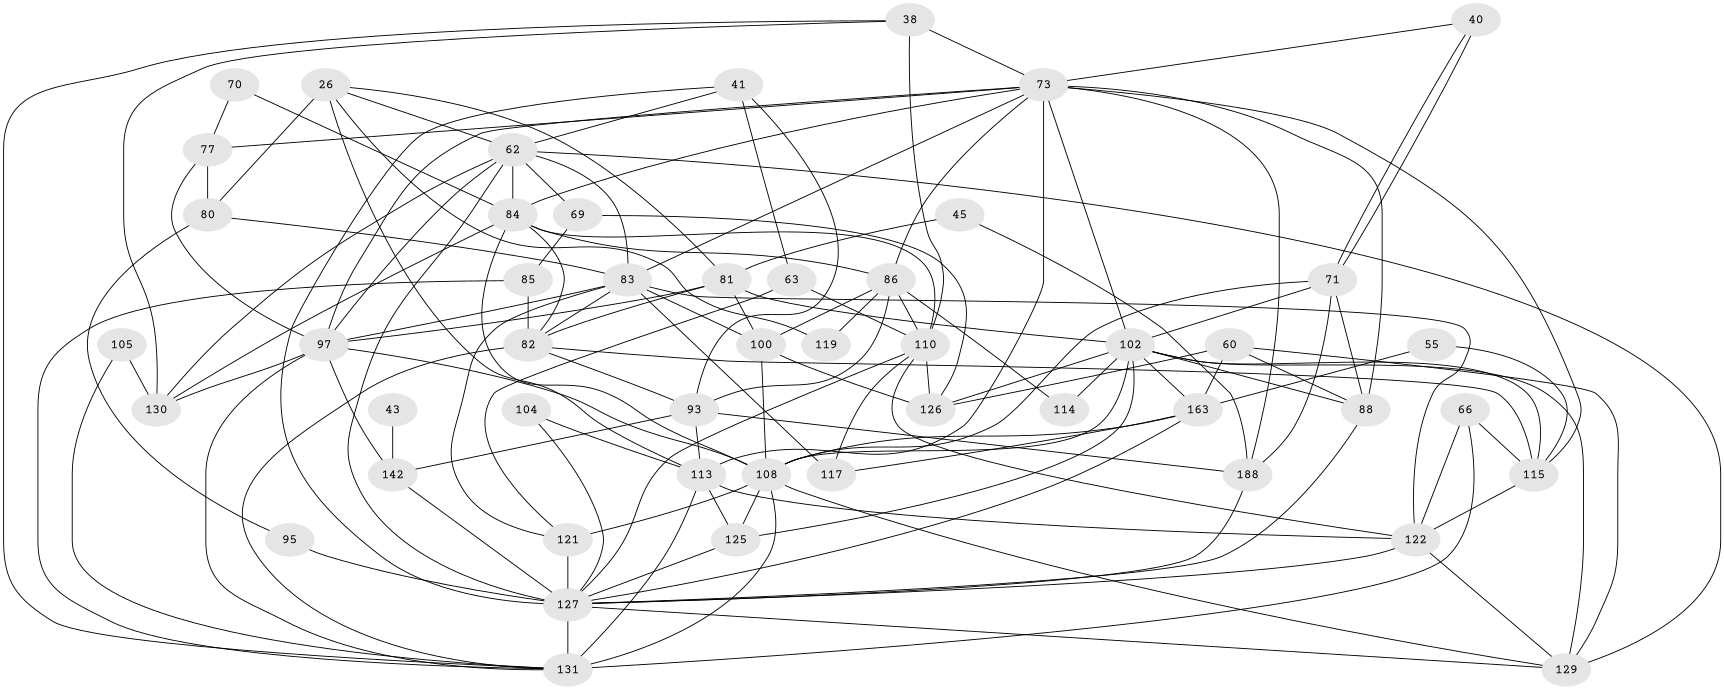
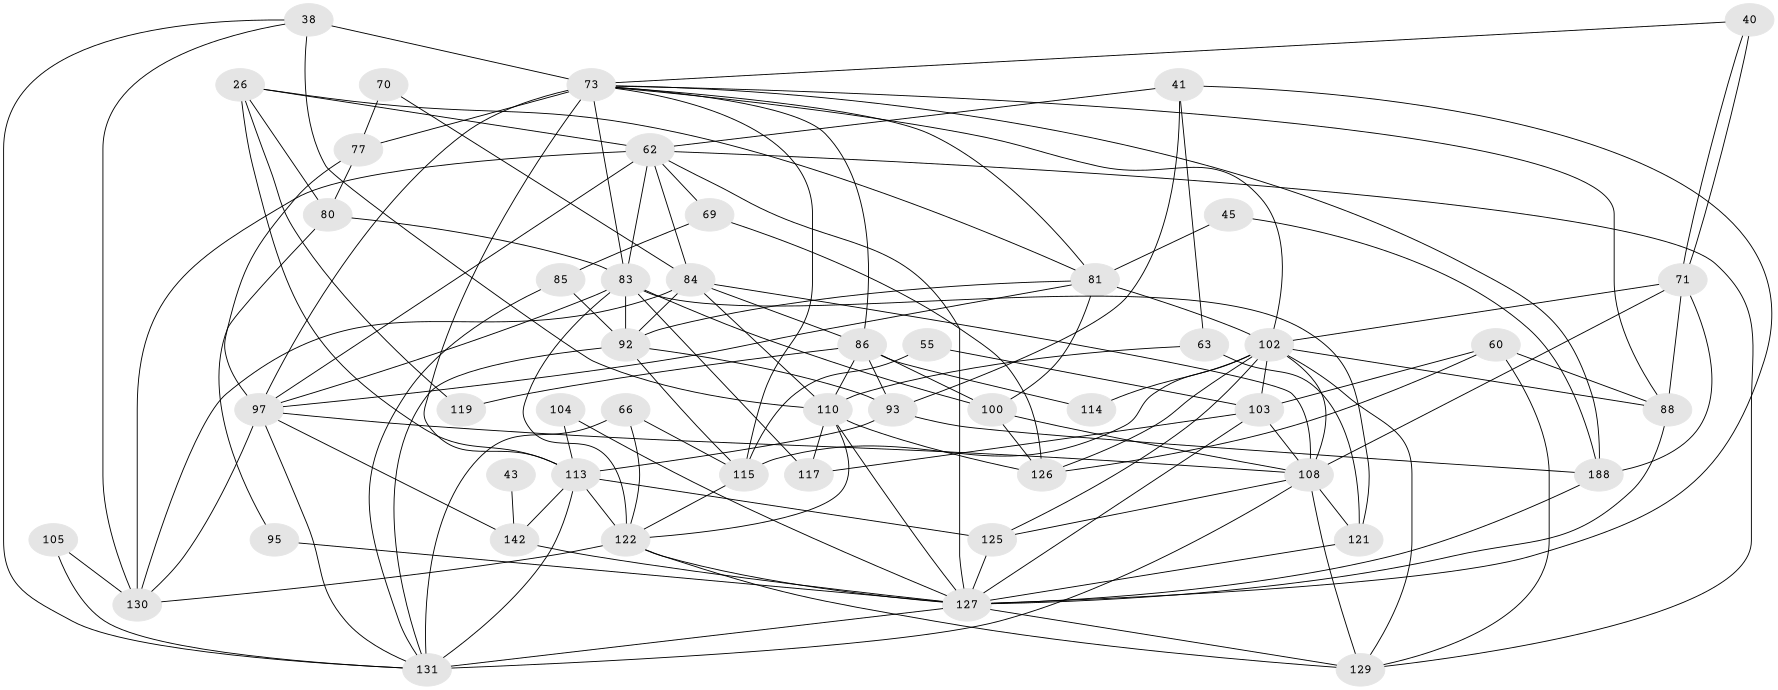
(773, 136) -> (925, 132)
(528, 345) -> (626, 345)
(1198, 410) -> (1259, 410)
(543, 442) -> (545, 507)
none -> (394, 577)
